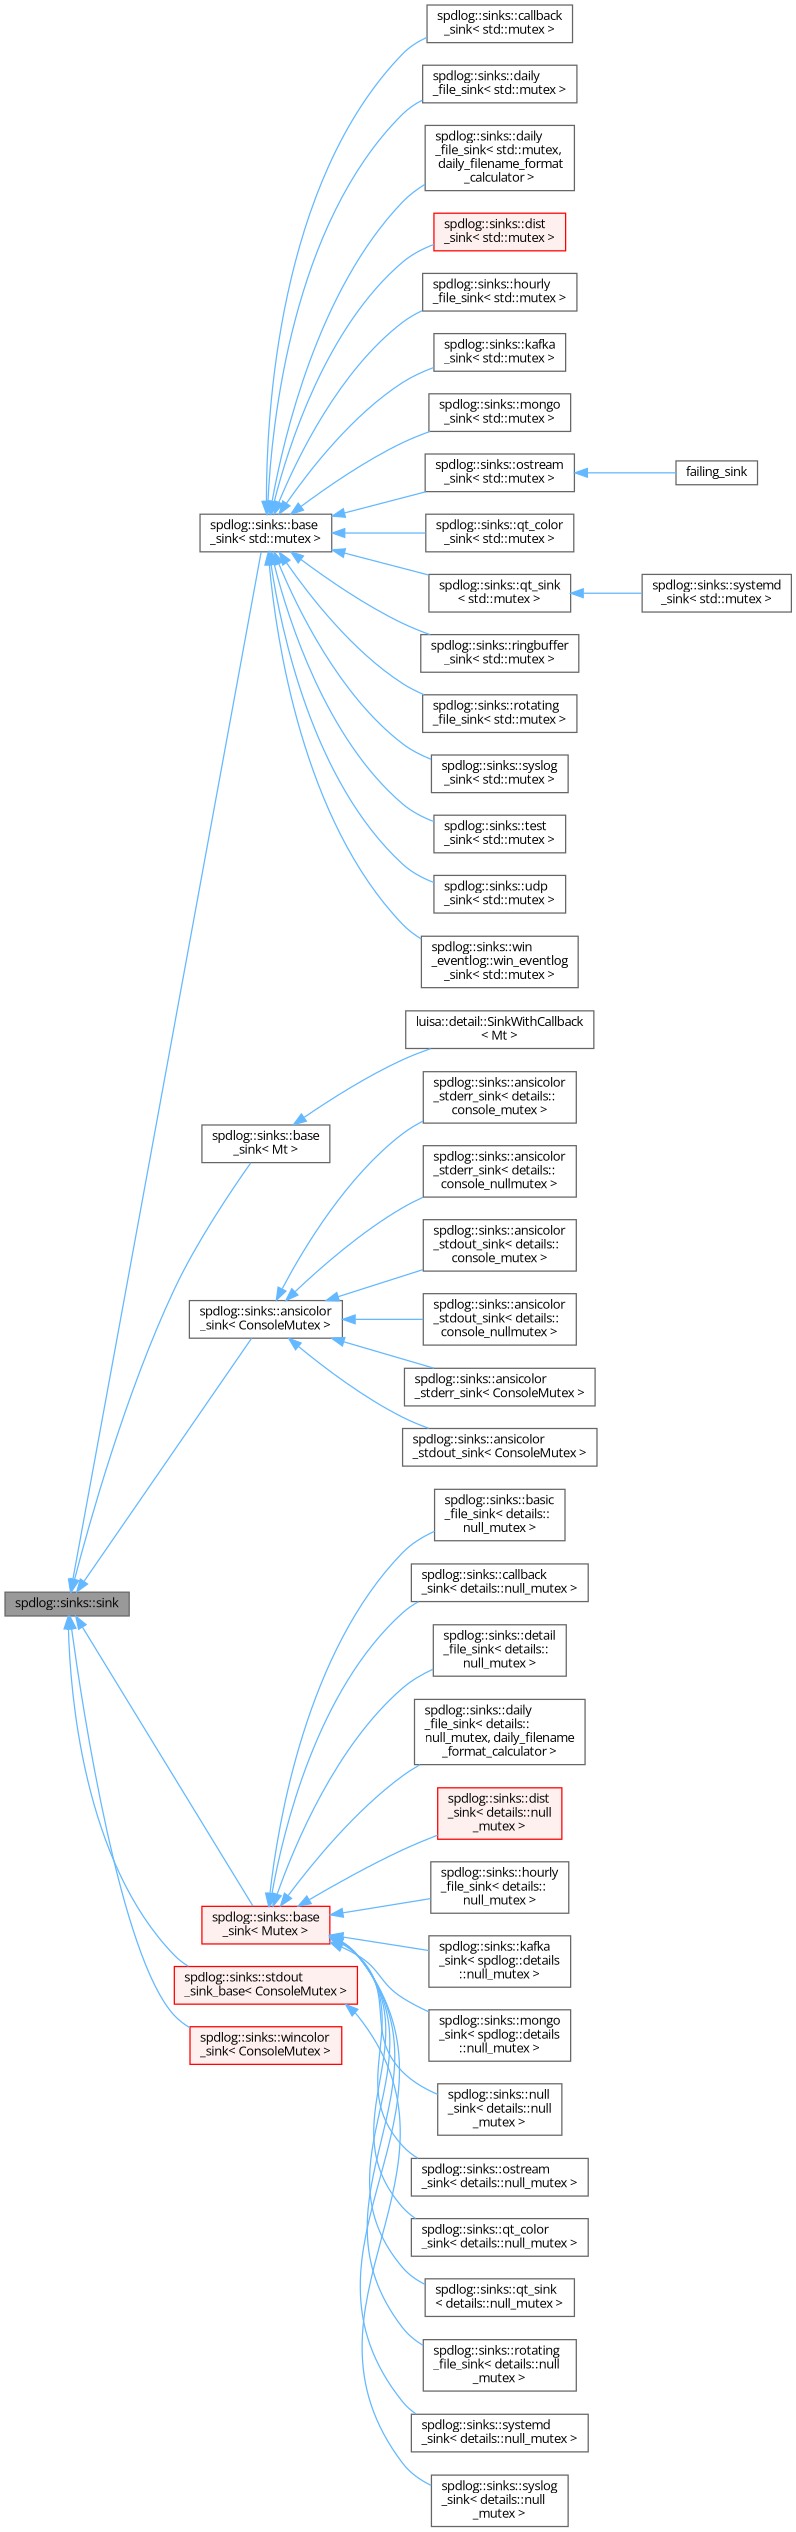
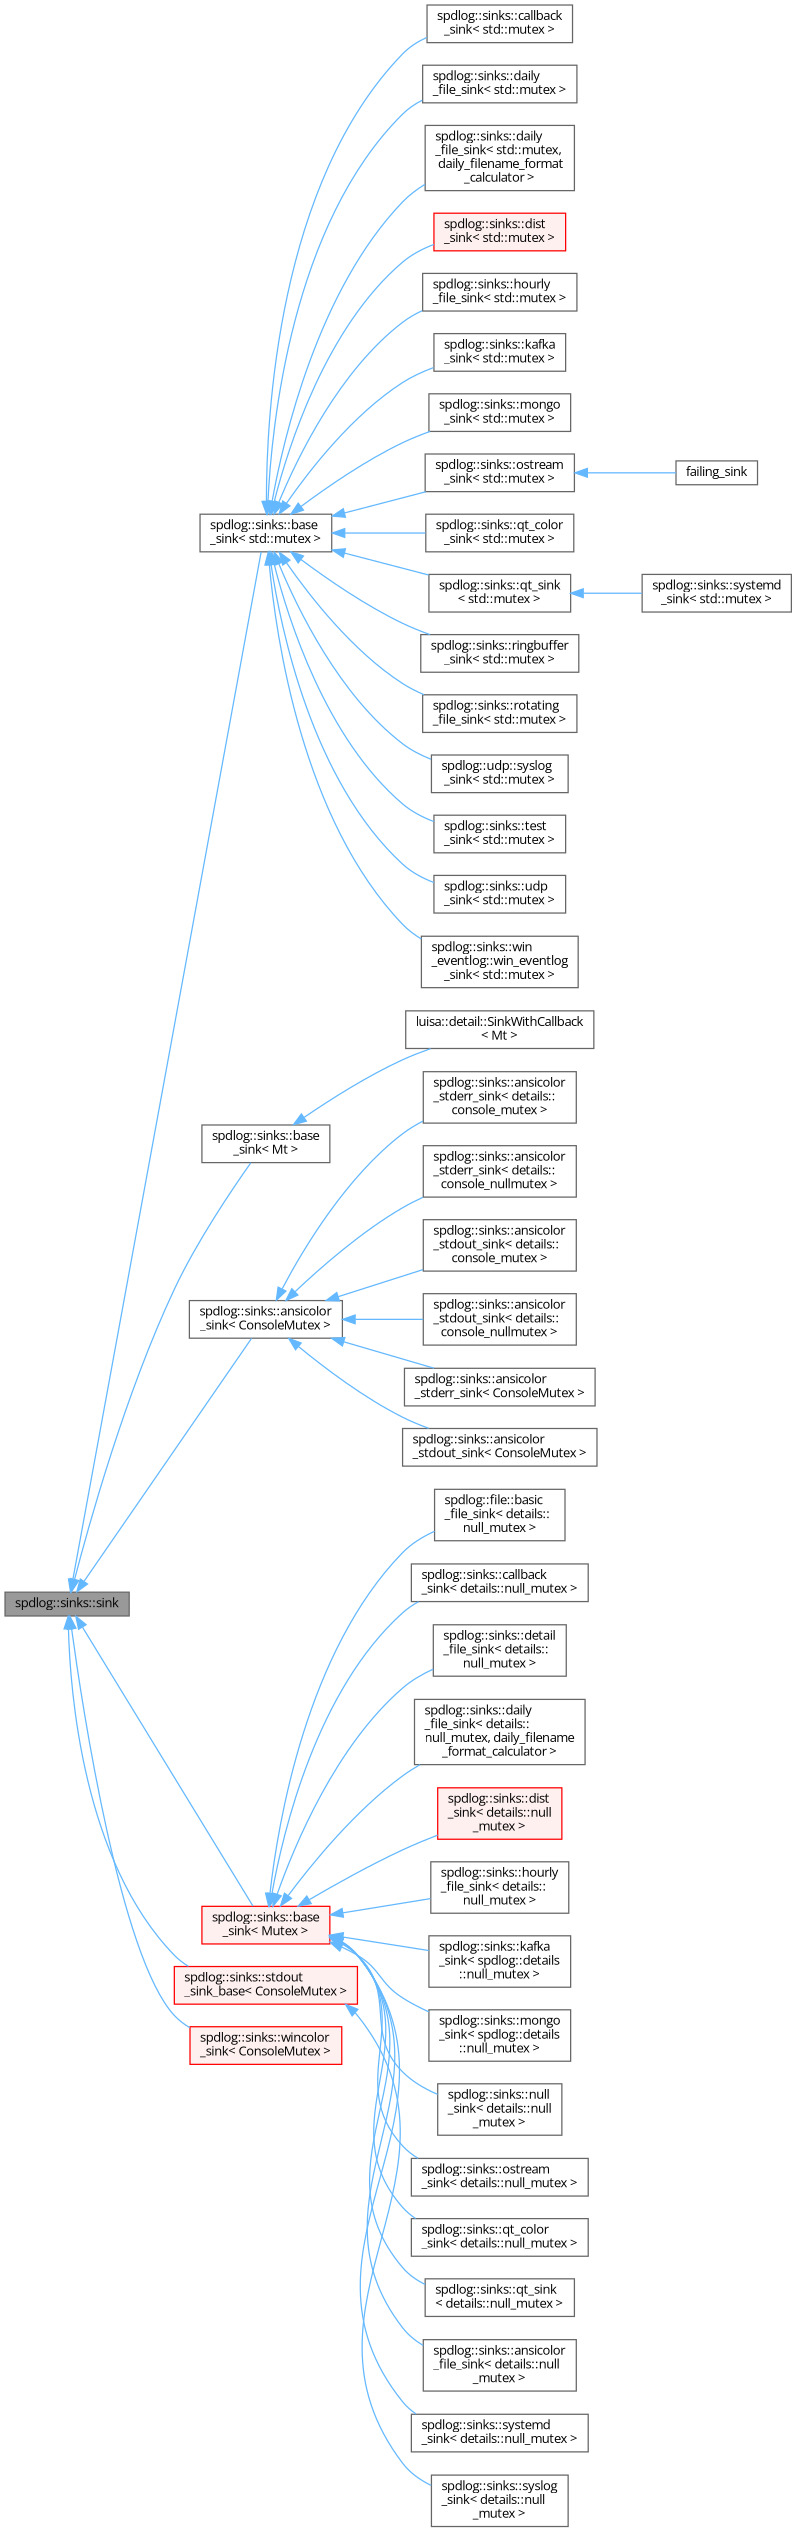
(500, 774) -> (500, 774)
(500, 1515) -> (500, 1515)
(500, 2365) -> (500, 2365)
